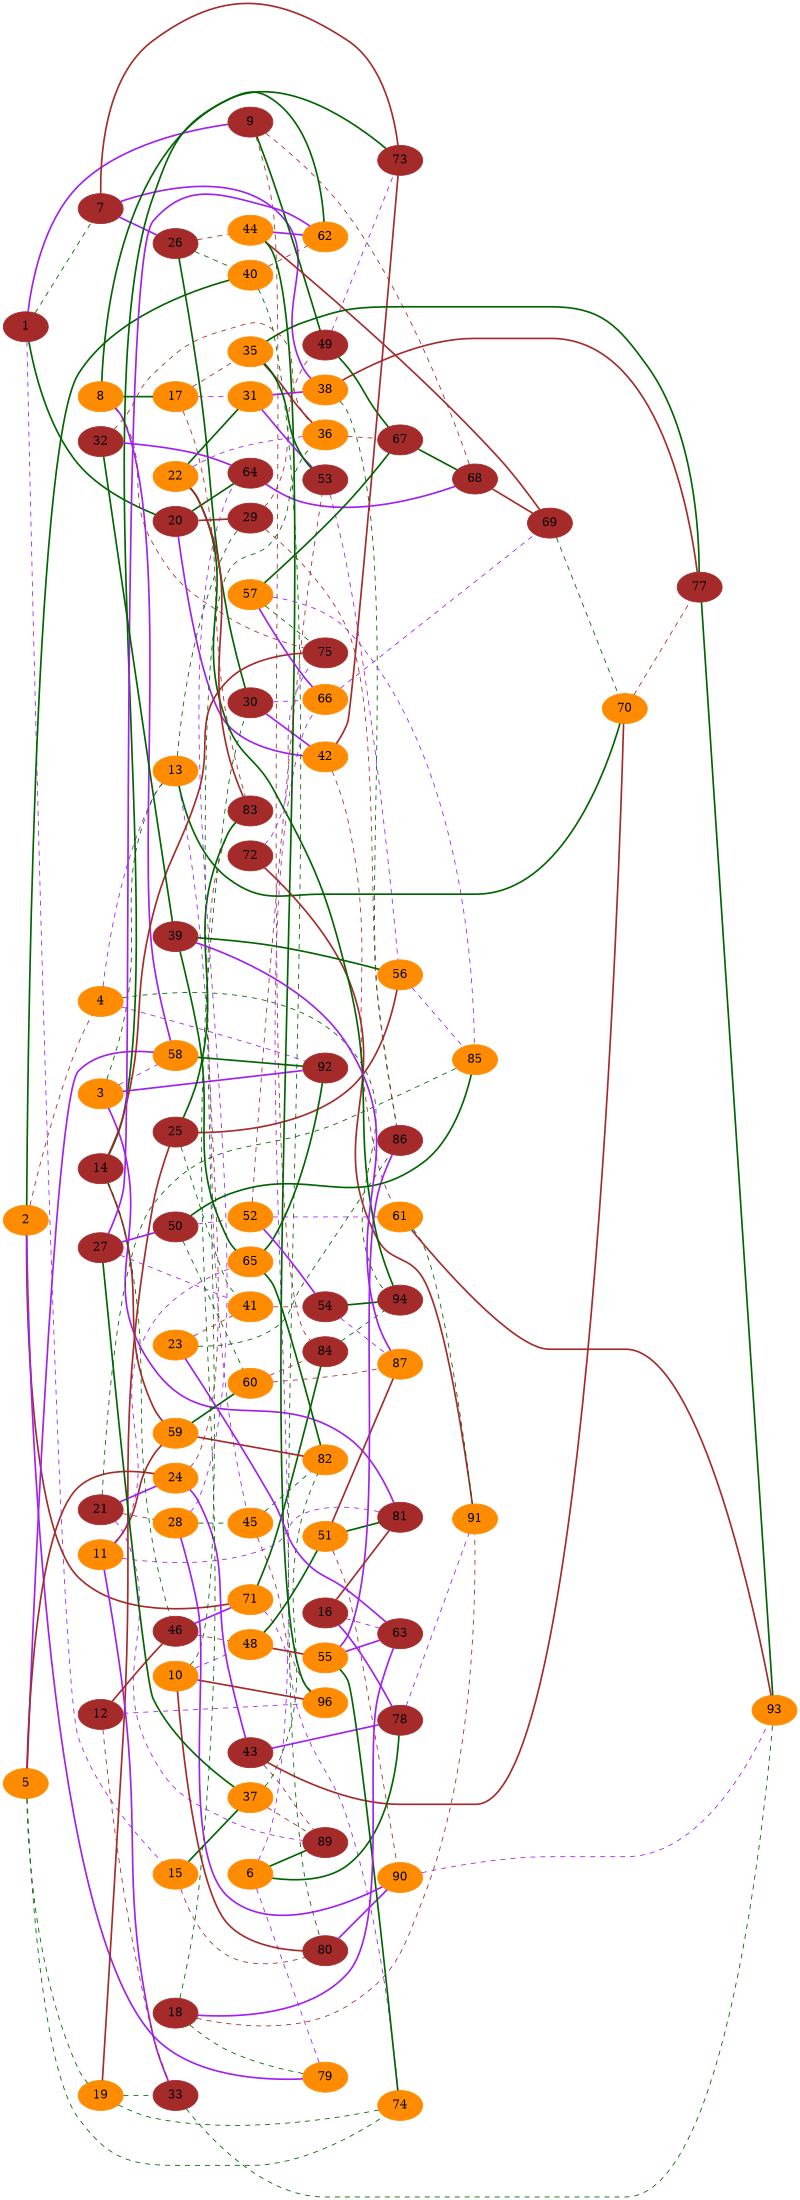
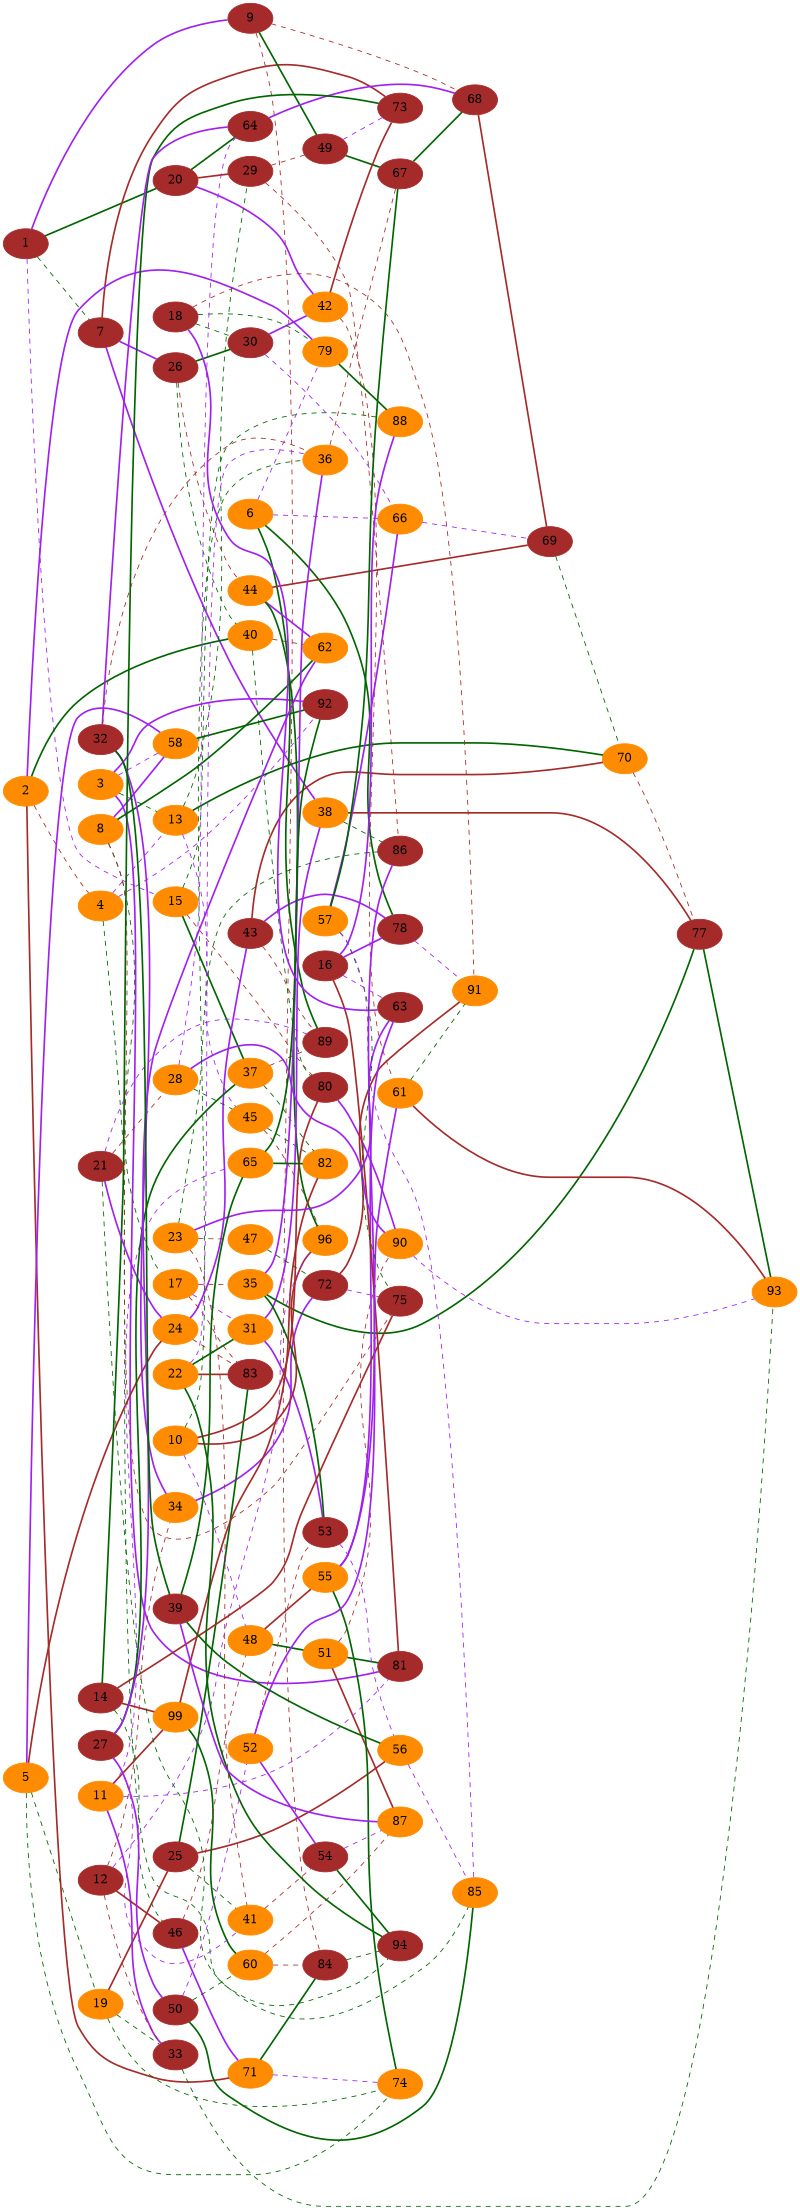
(288, 393) -> (297, 875)
(143, 397) -> (129, 1060)
none -> (400, 422)
(325, 1217) -> (373, 1456)
none -> (250, 1240)
(176, 1433) -> (176, 1717)
none -> (176, 1507)
